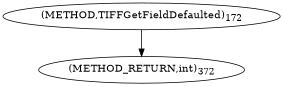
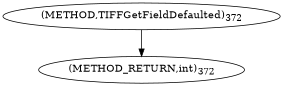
(234, 15) -> (234, 15)
